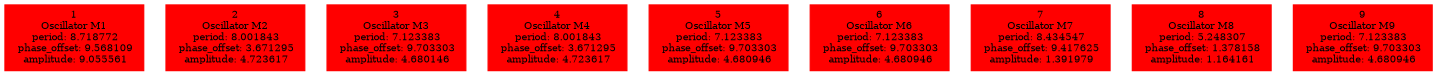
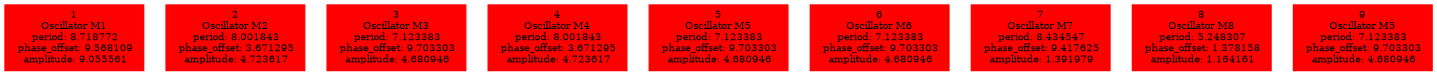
(1363, 26) -> (1363, 26)
(396, 59) -> (396, 59)
